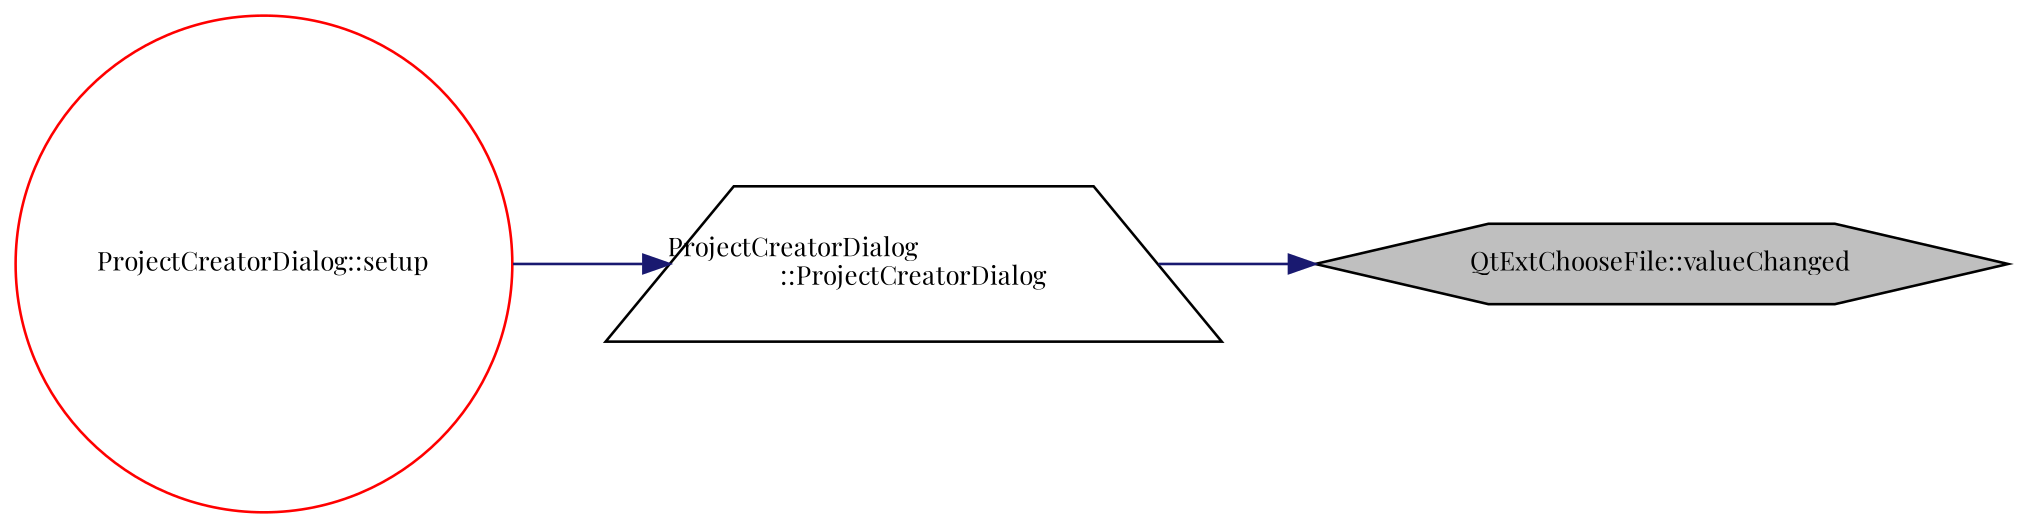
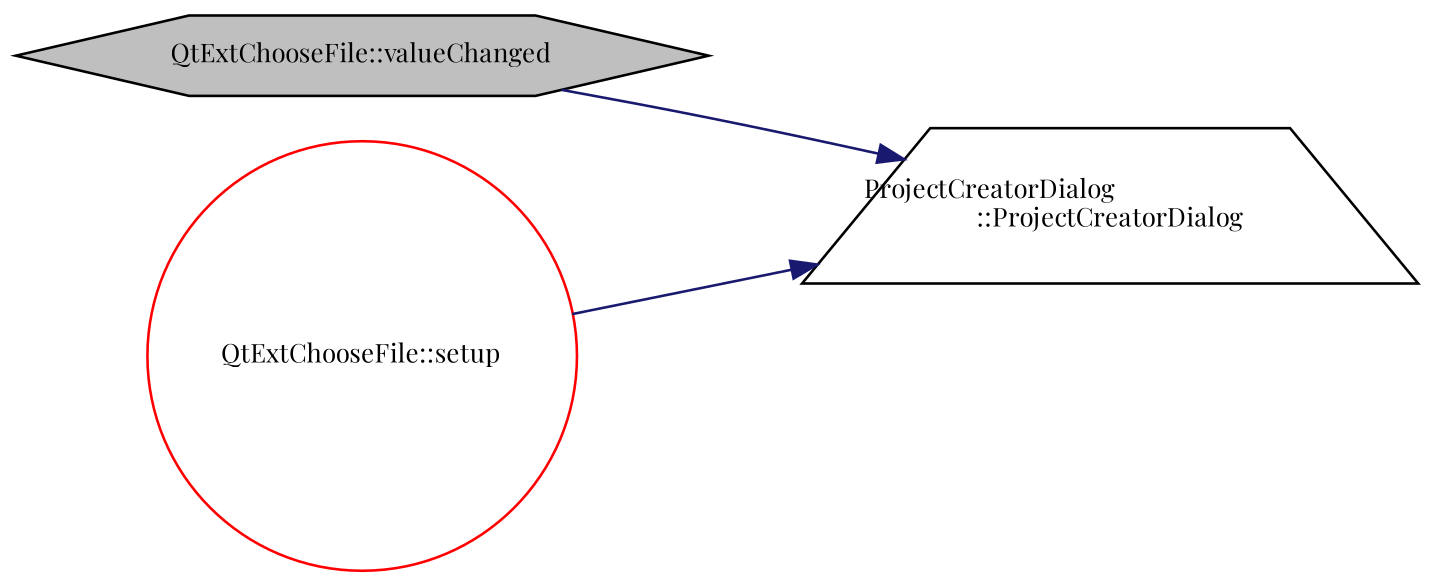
(264, 264) -> (362, 356)
(1224, 264) -> (720, 120)
